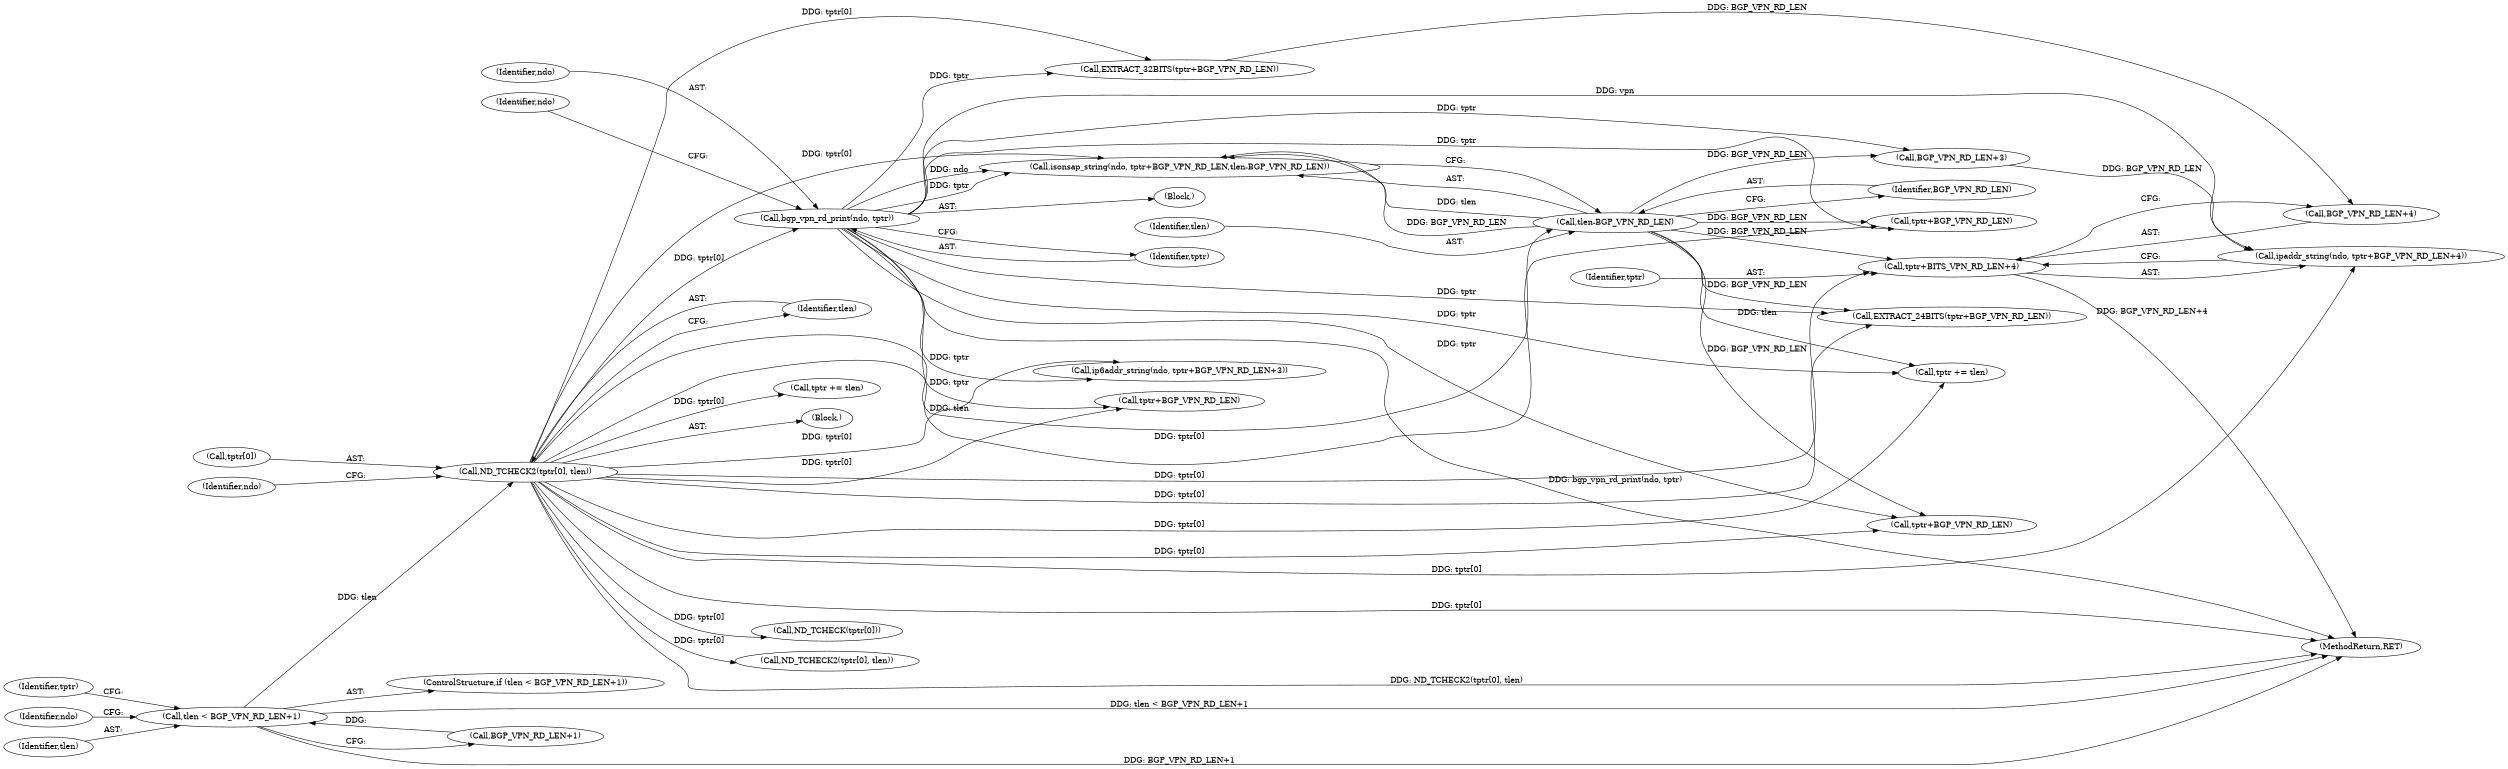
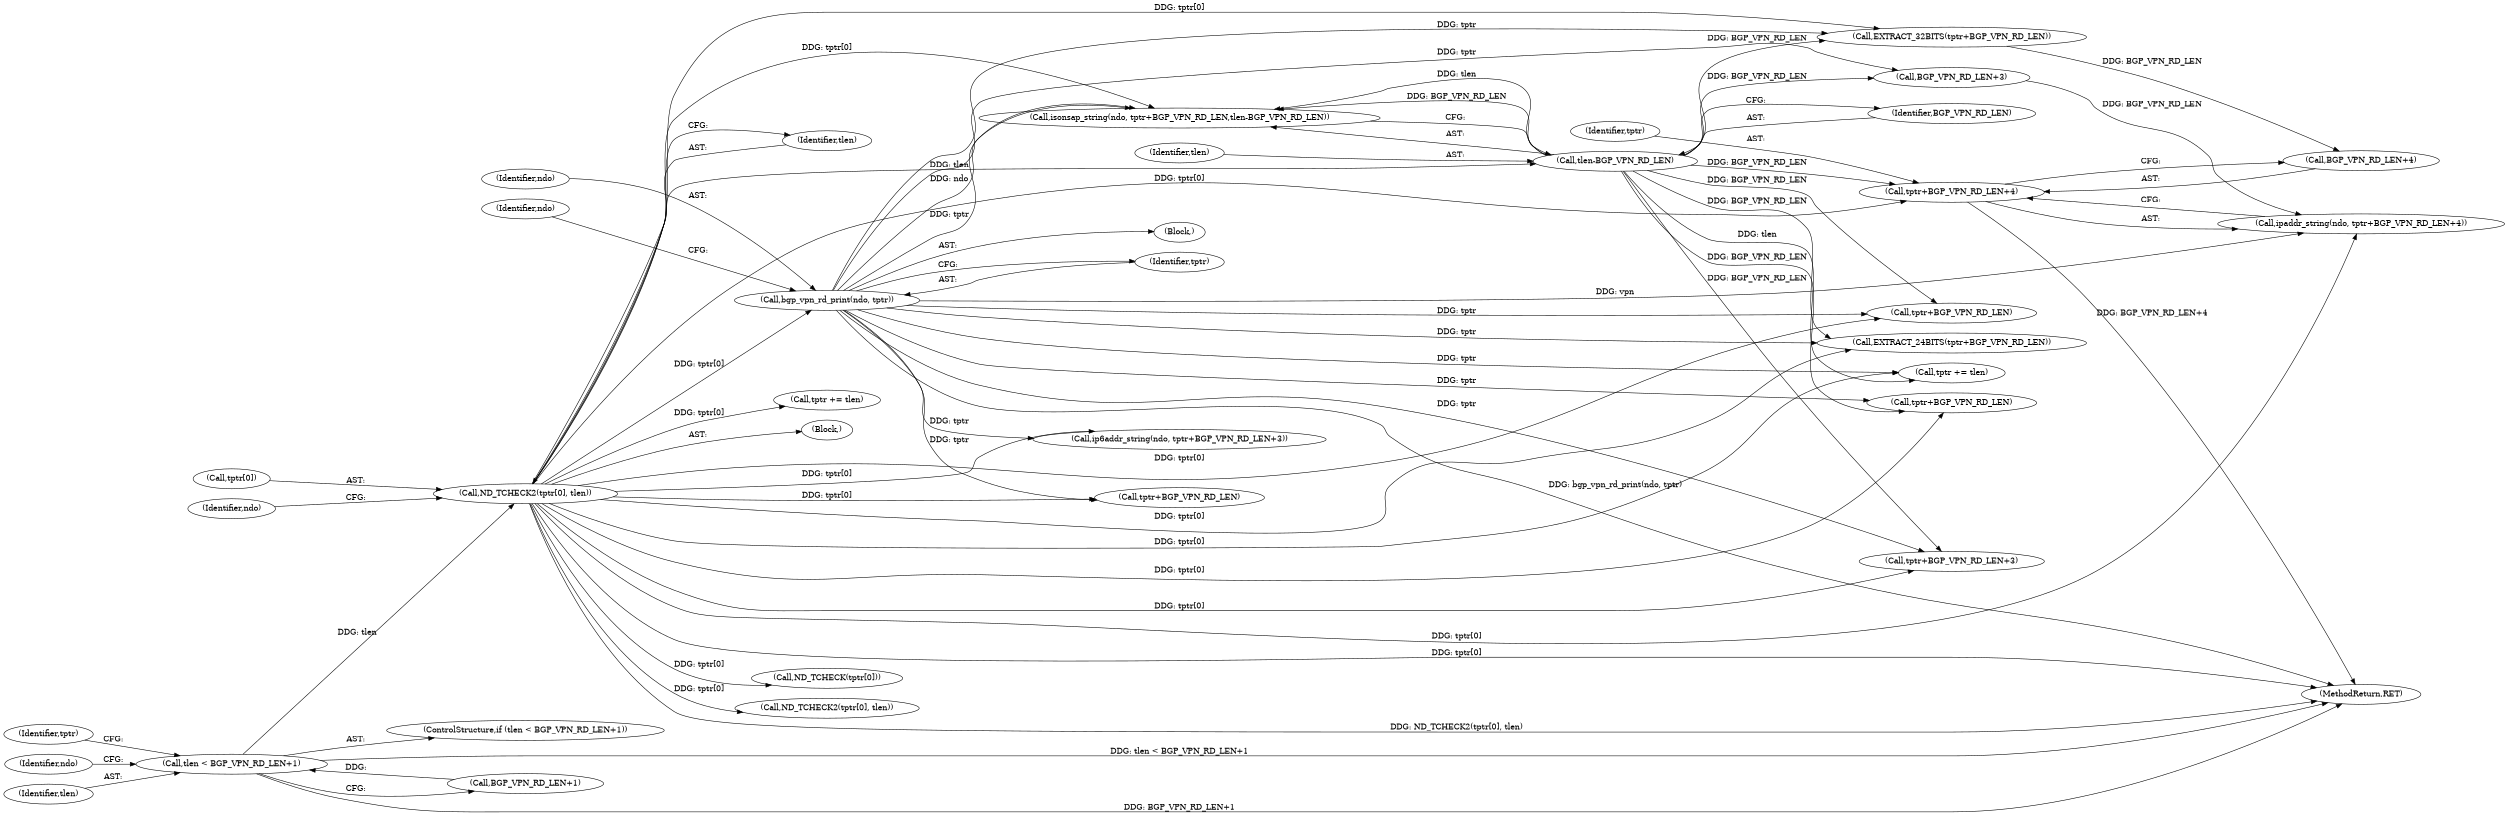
none -> (1715, 64)
(1952, 267) -> (1952, 192)
none -> (1952, 561)
